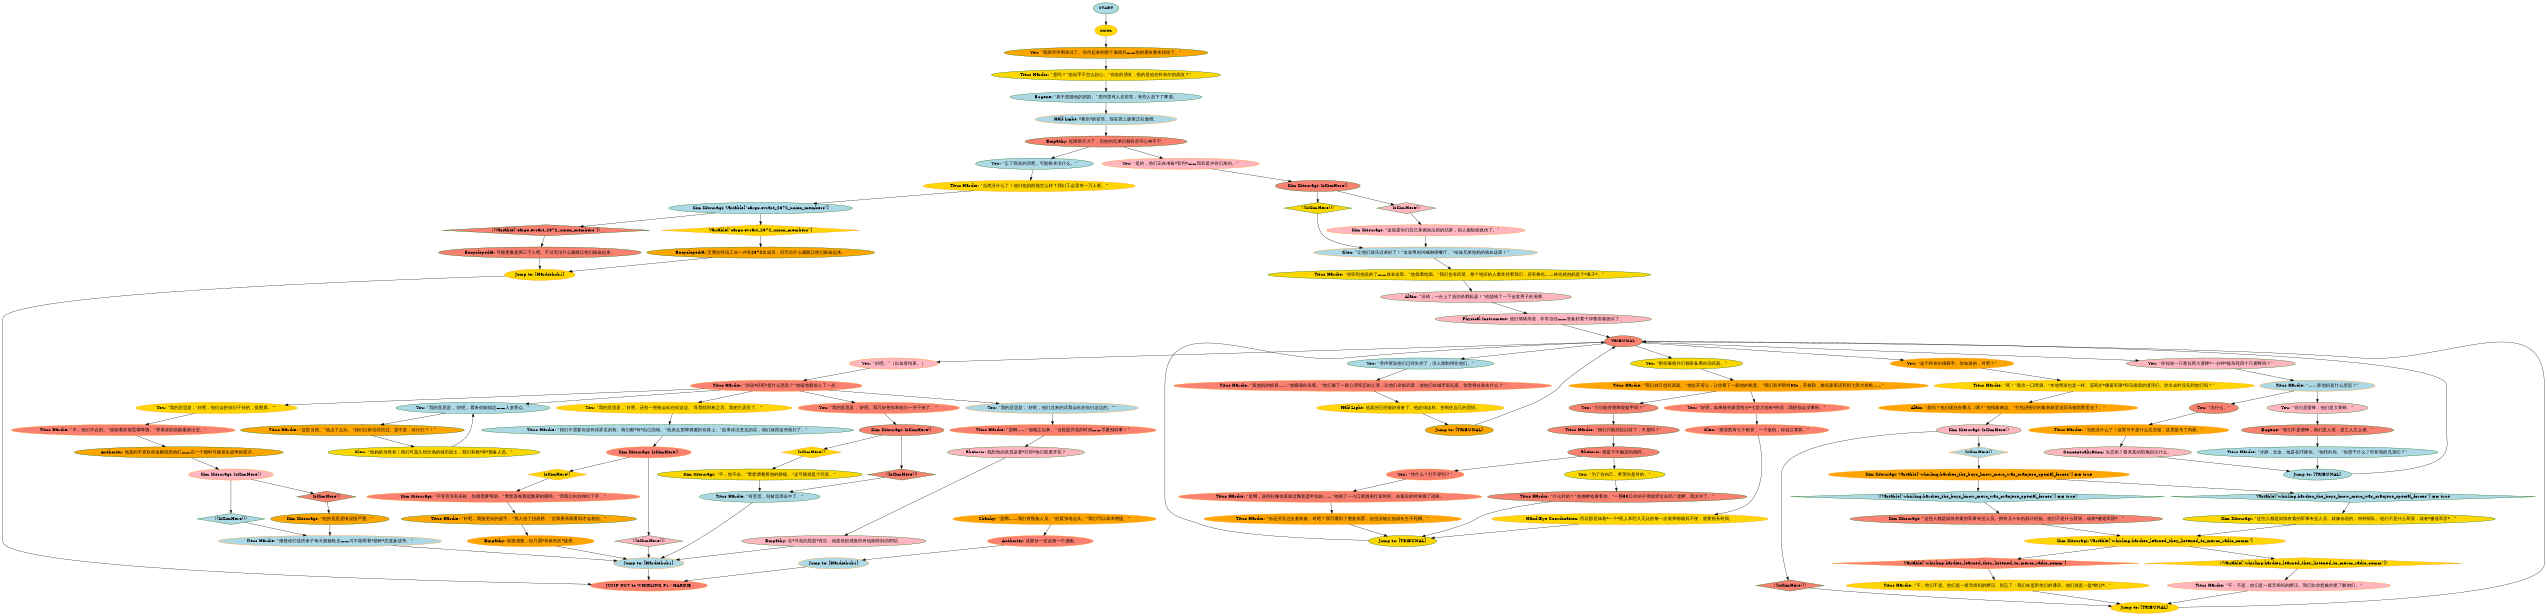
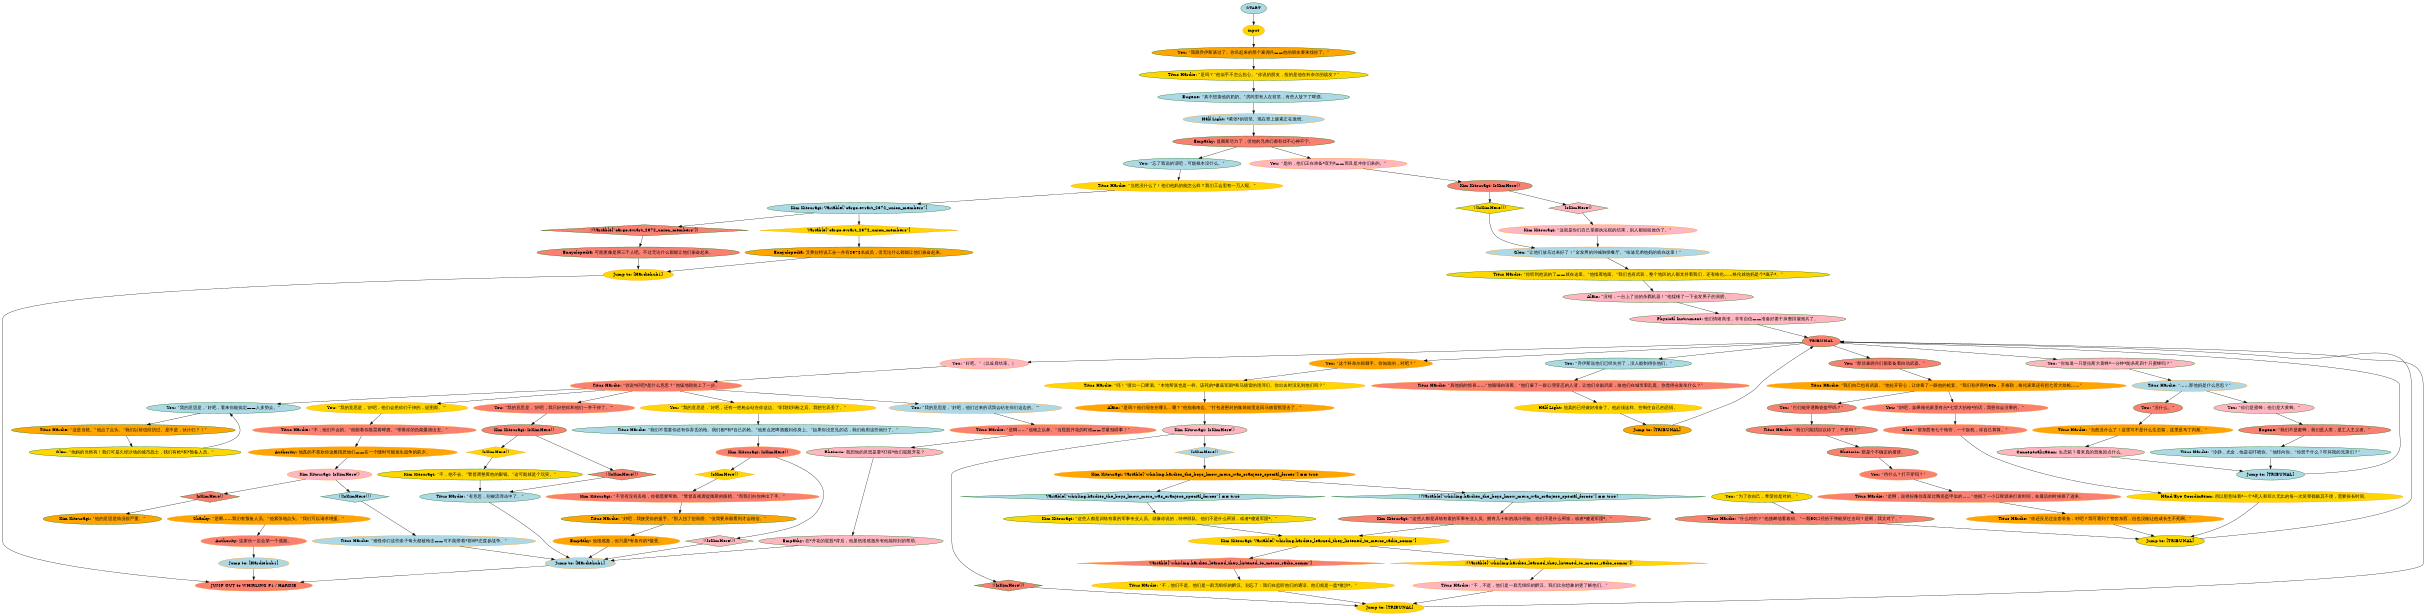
(1106, 31) -> (1254, 31)
(1687, 364) -> (1885, 364)
(179, 452) -> (353, 452)
(1614, 462) -> none
(330, 529) -> none
